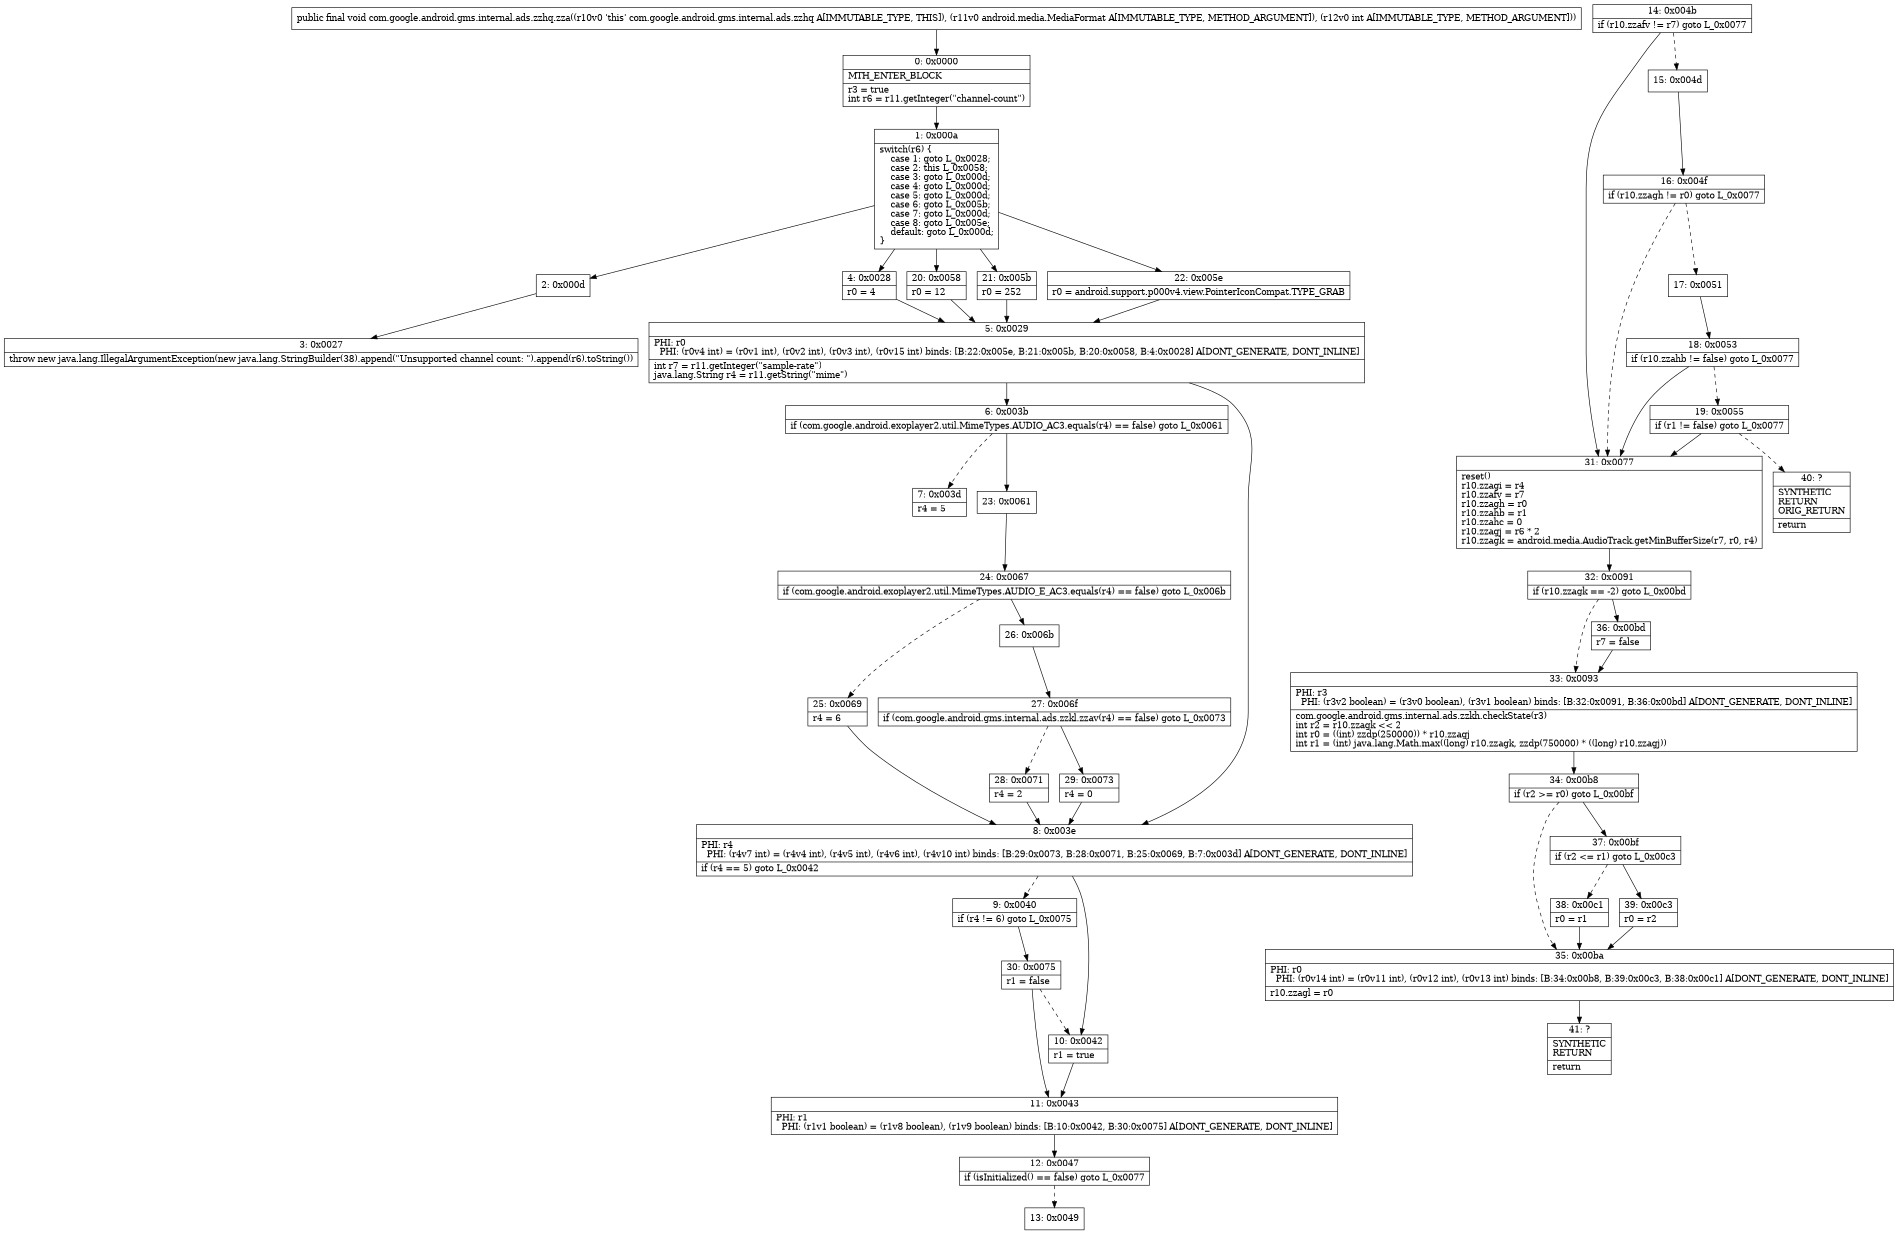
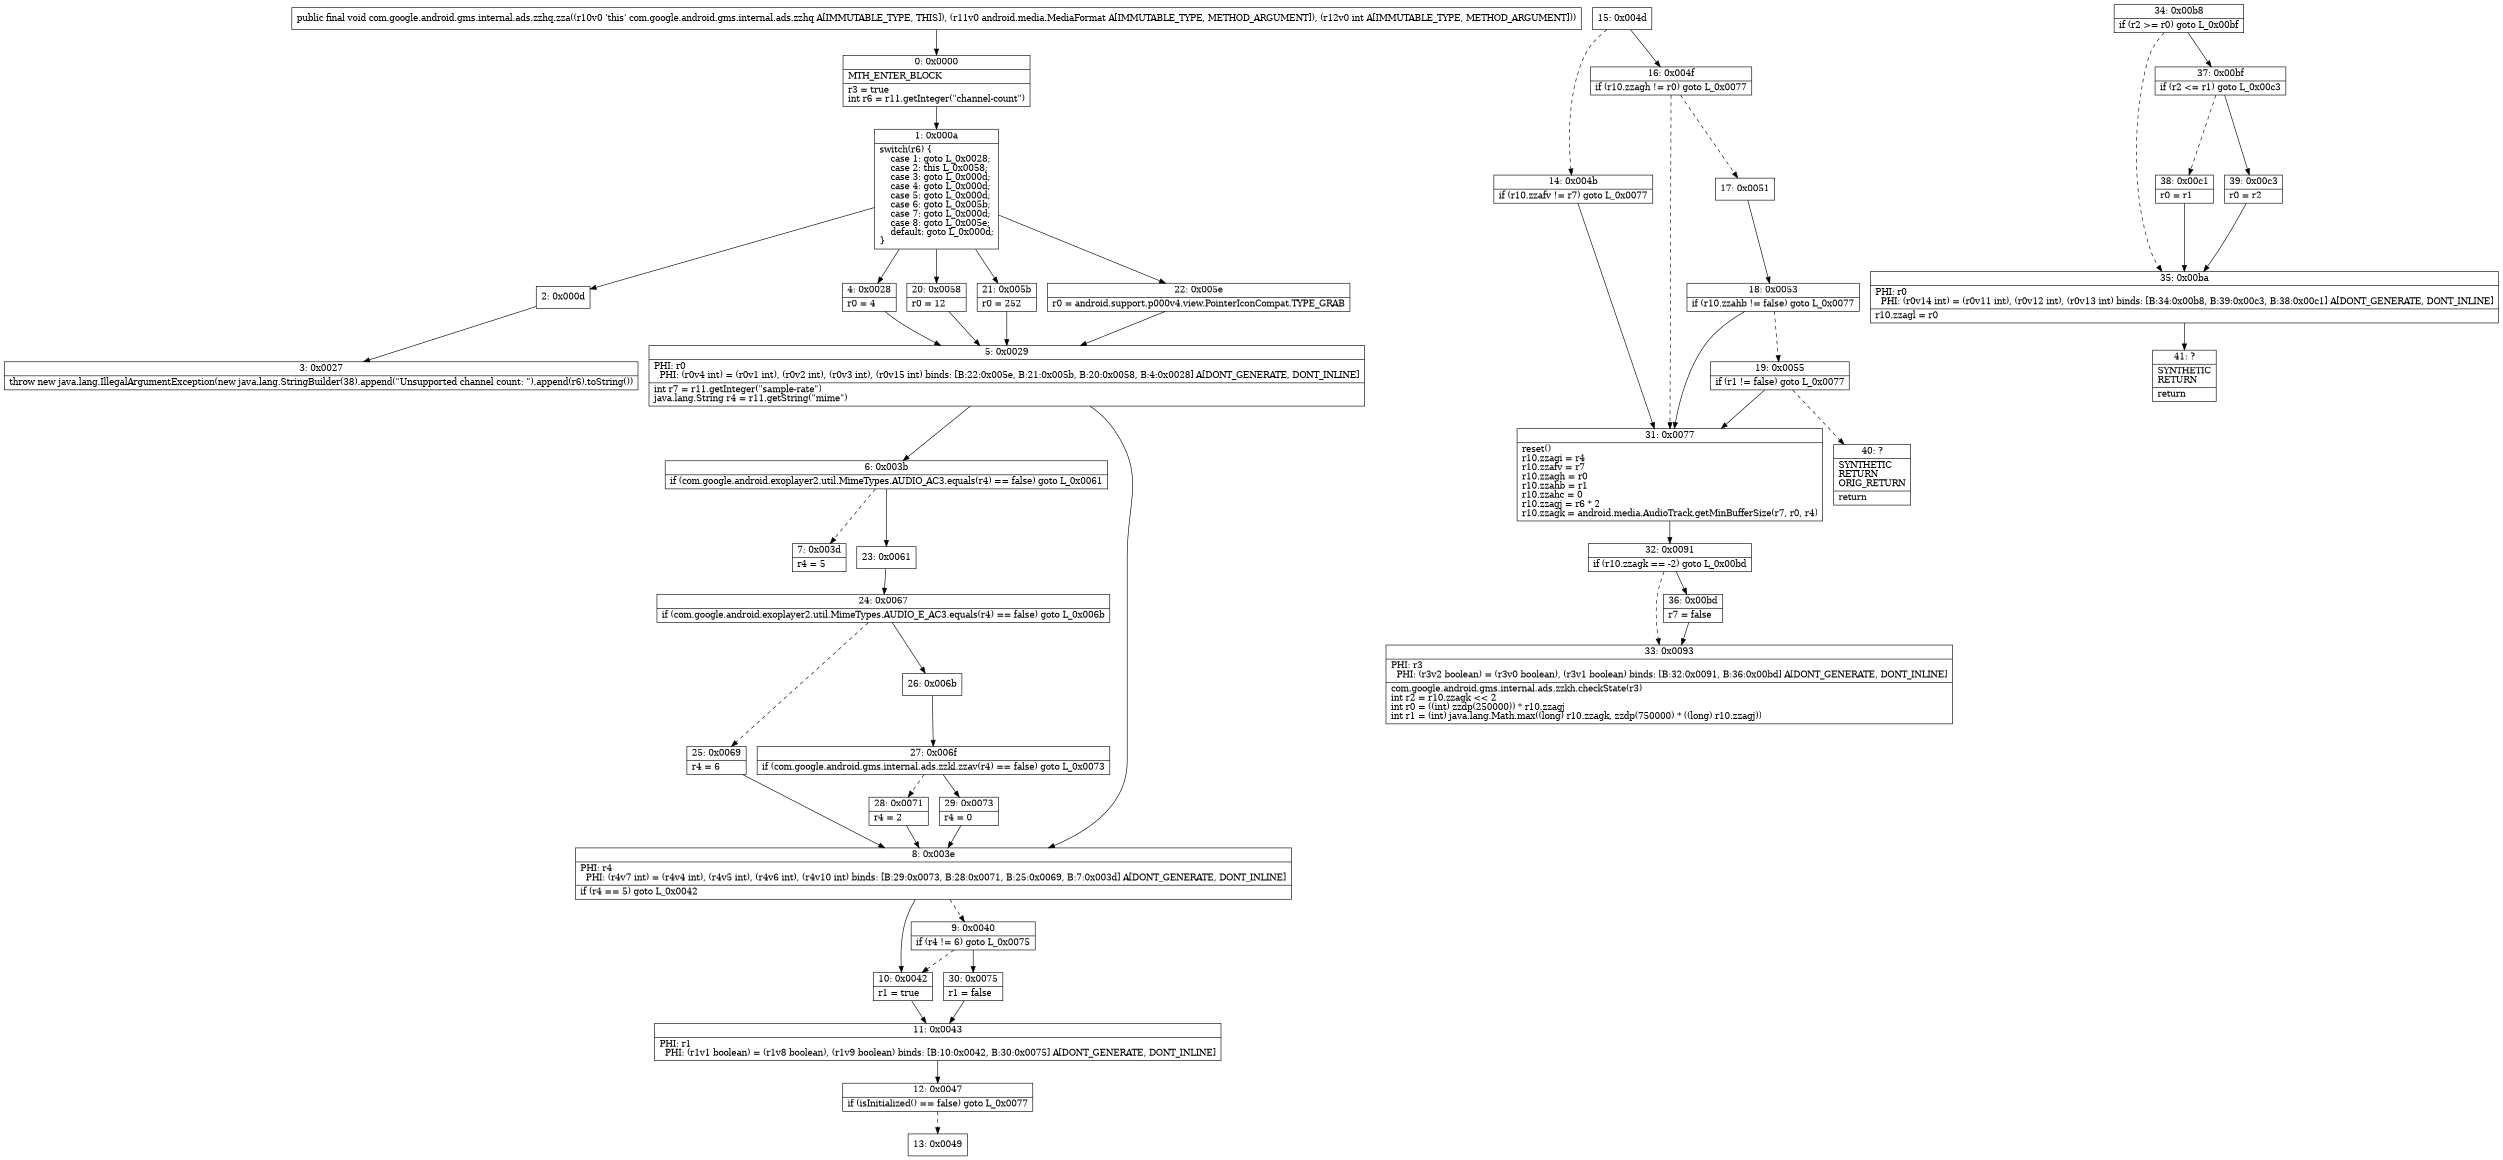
(1675, 48) -> (1573, 94)
(1574, 760) -> none
(1053, 1009) -> (941, 960)
